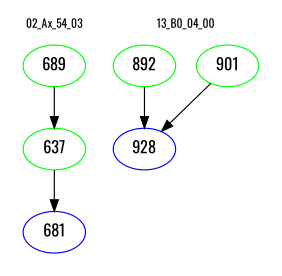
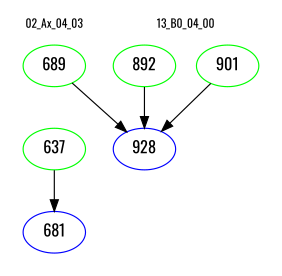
(54, 25) -> (54, 25)
(54, 102) -> (87, 96)
